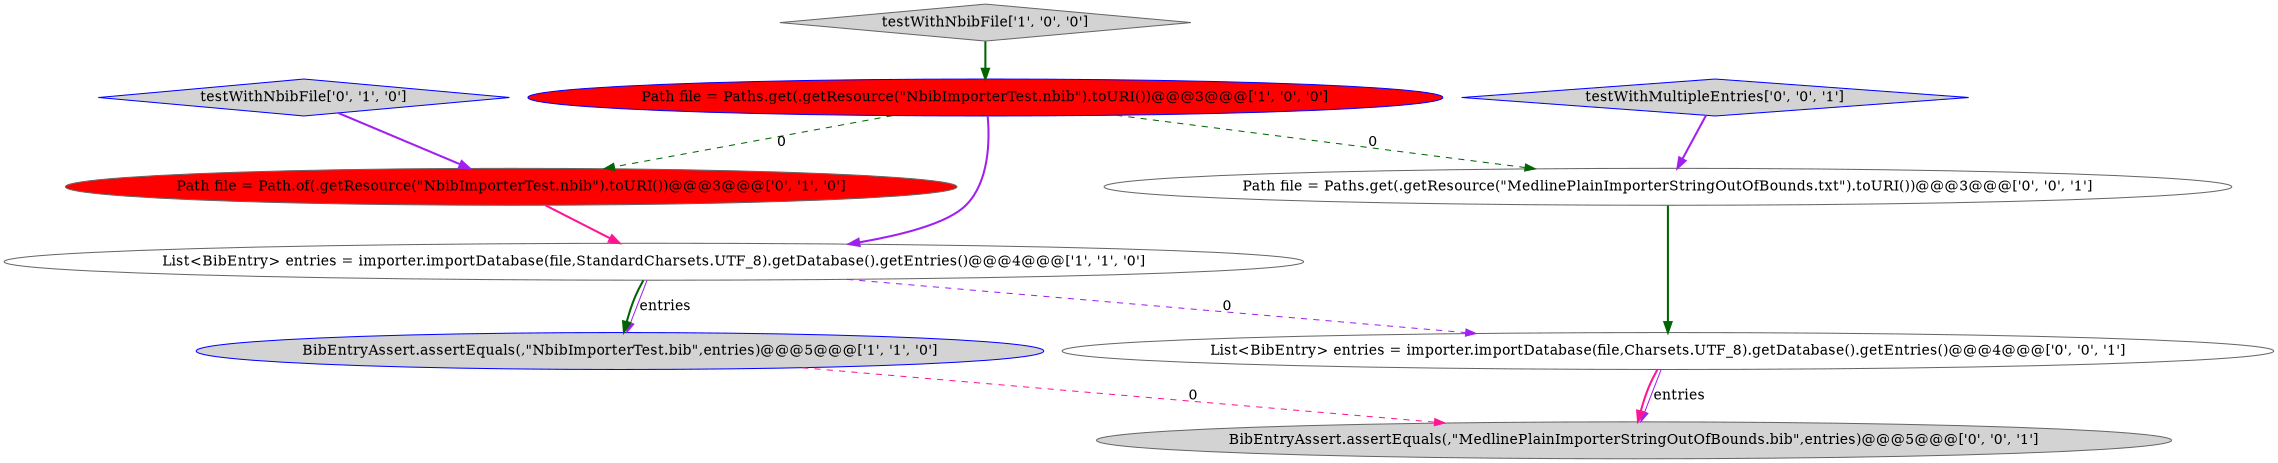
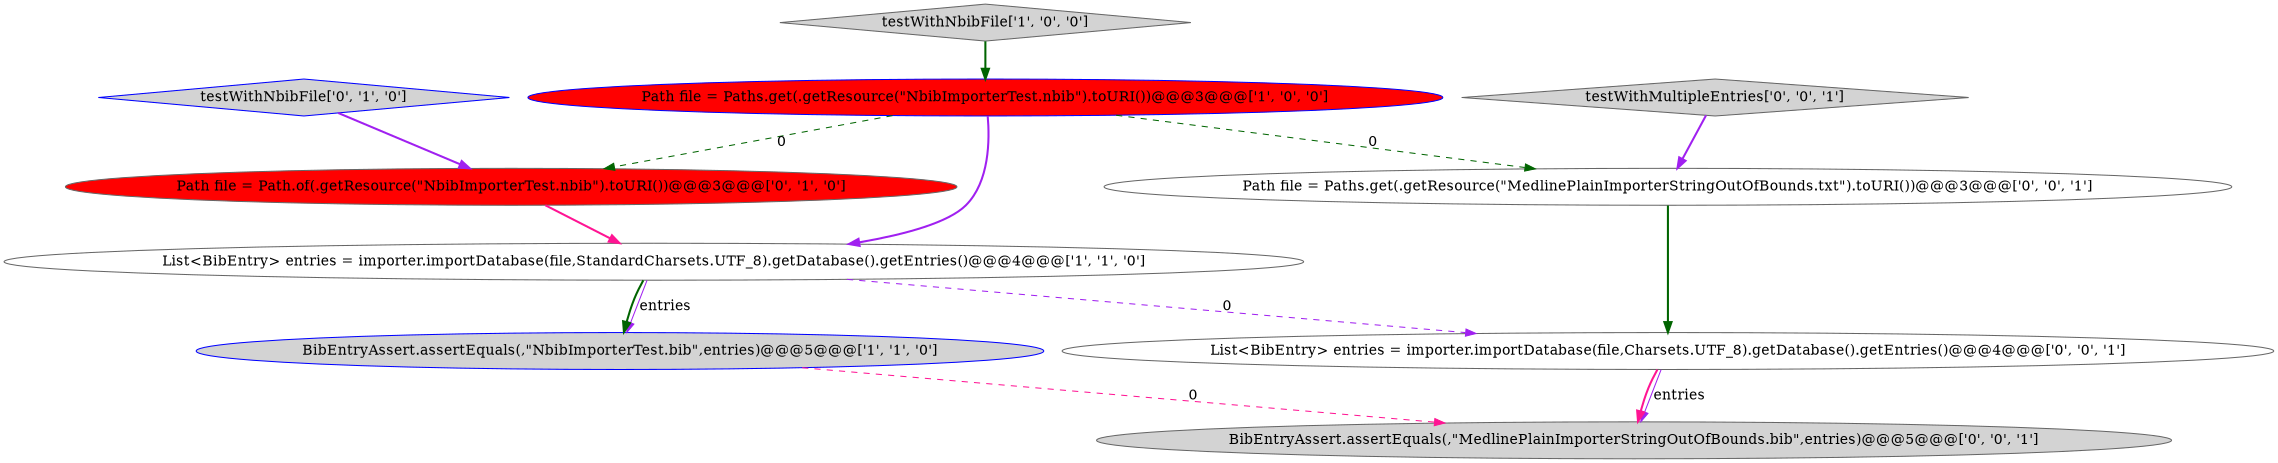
(1715, 98) -> (1715, 98)
